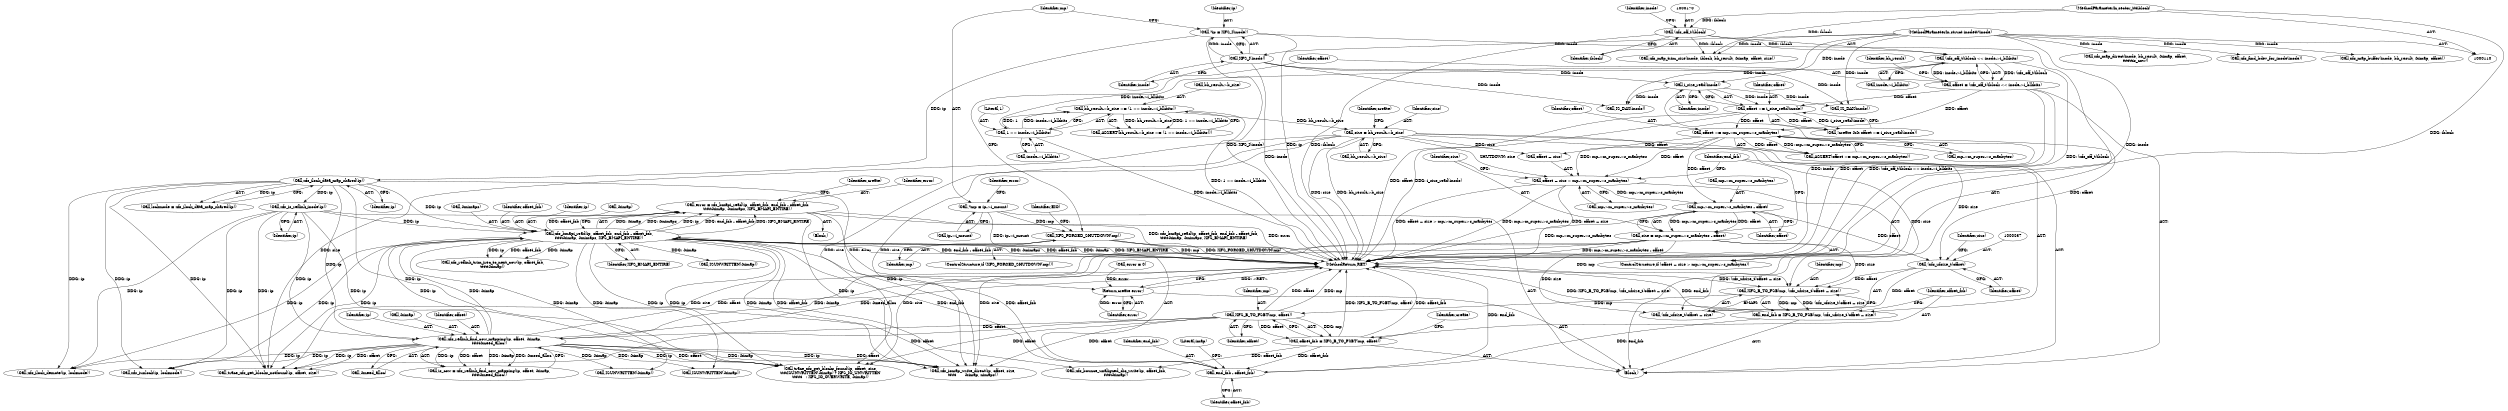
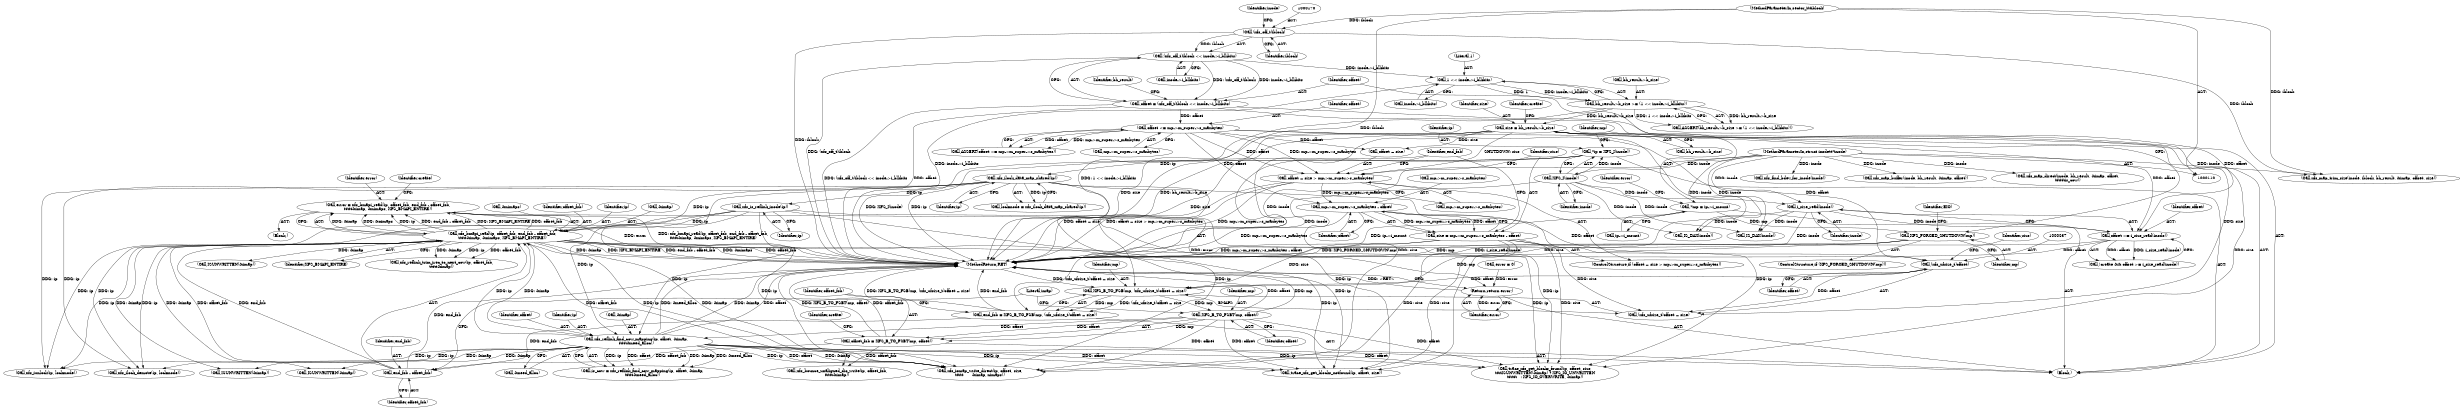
(1742, 118) -> (1795, 142)
(1123, 291) -> (1492, 291)
(1292, 331) -> (1109, 309)
